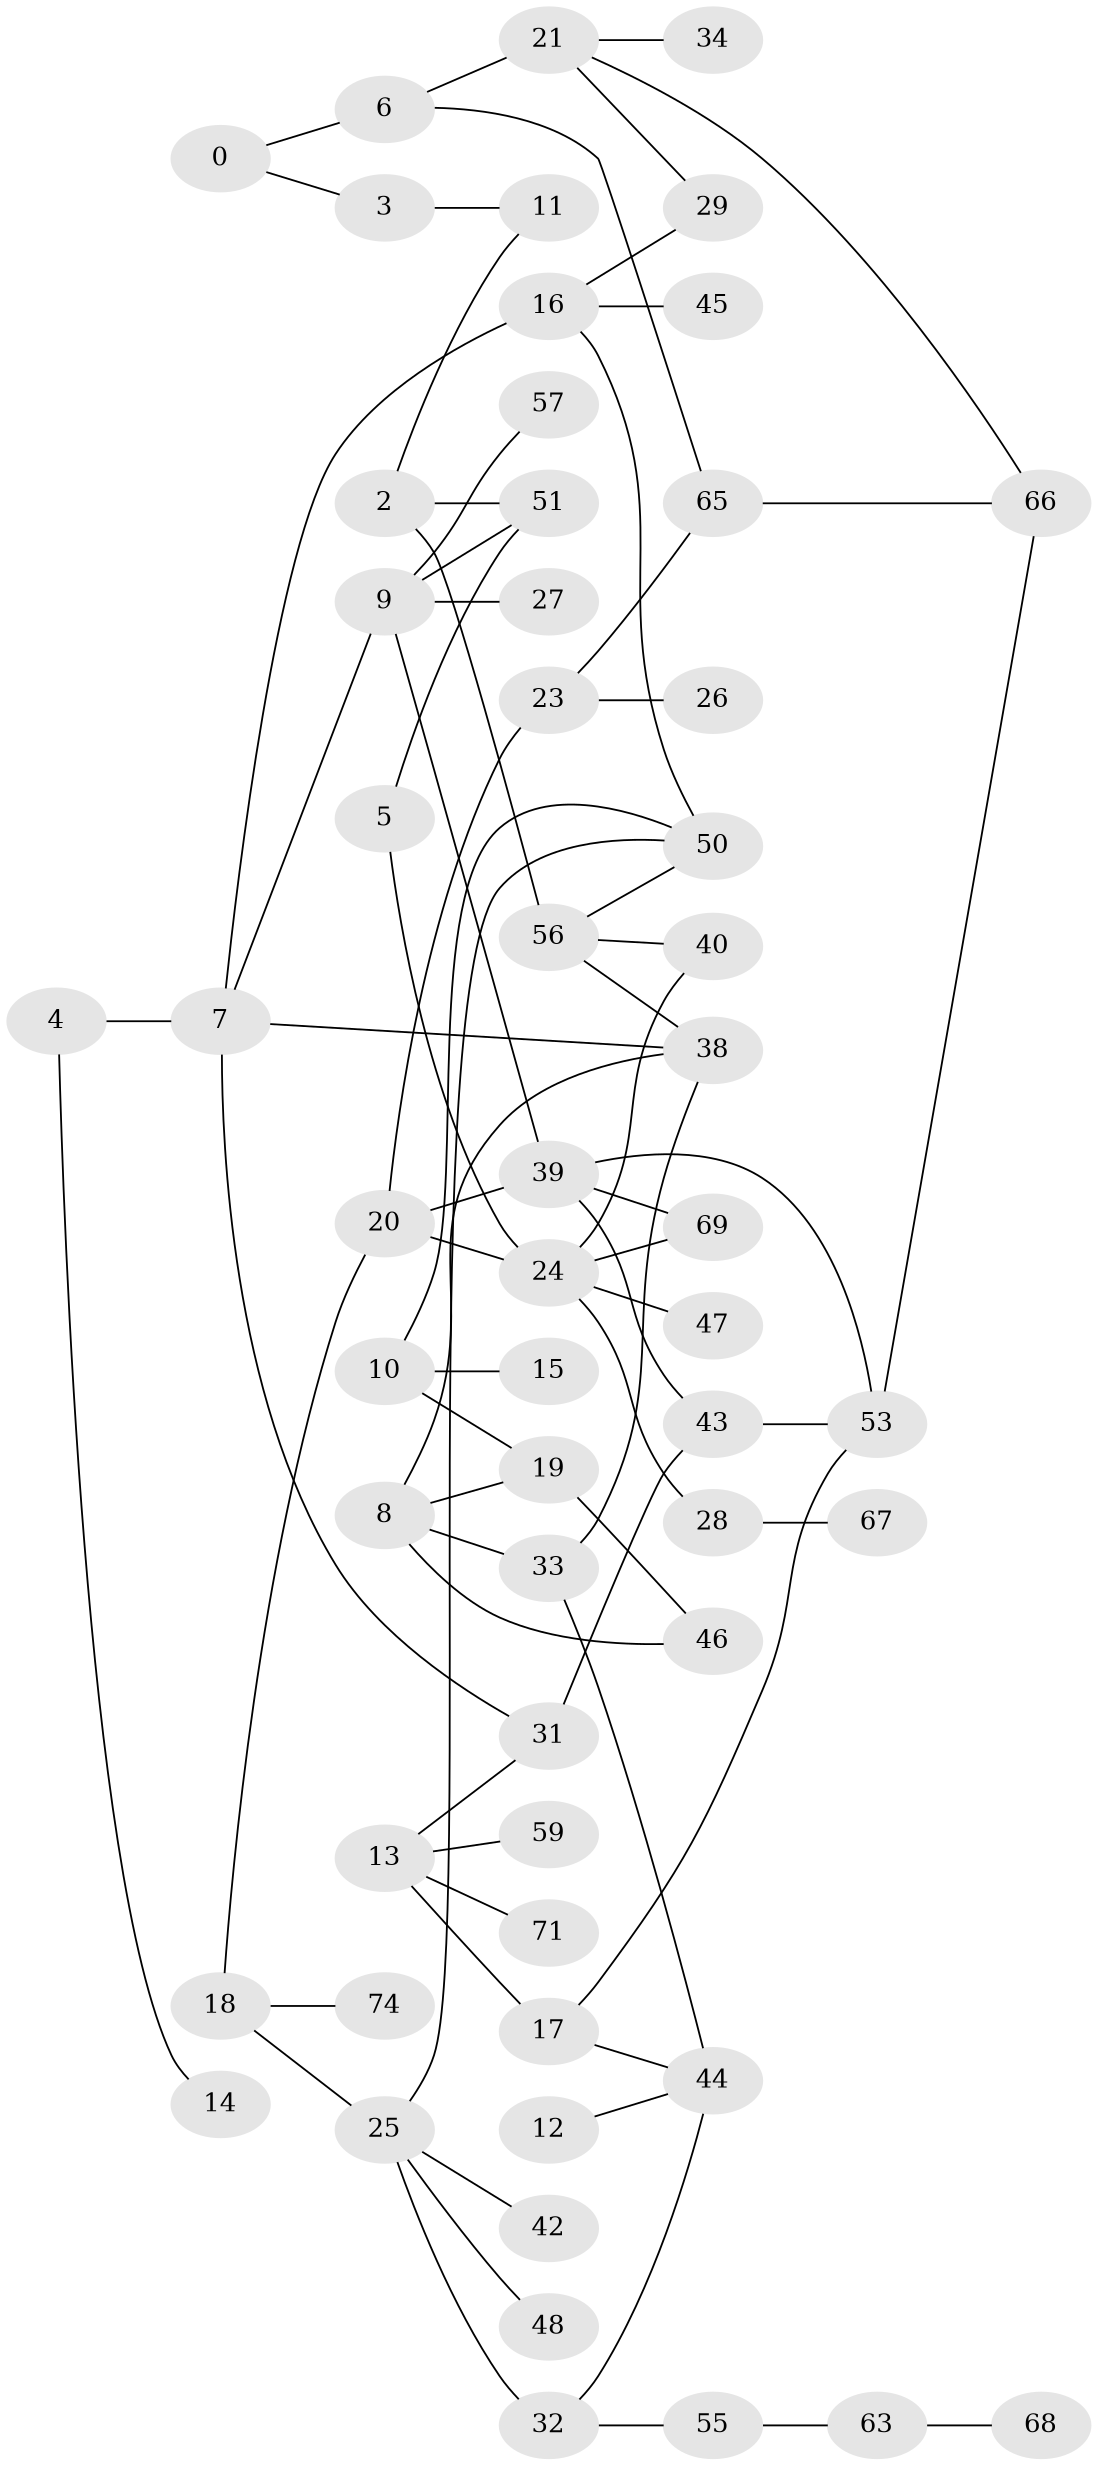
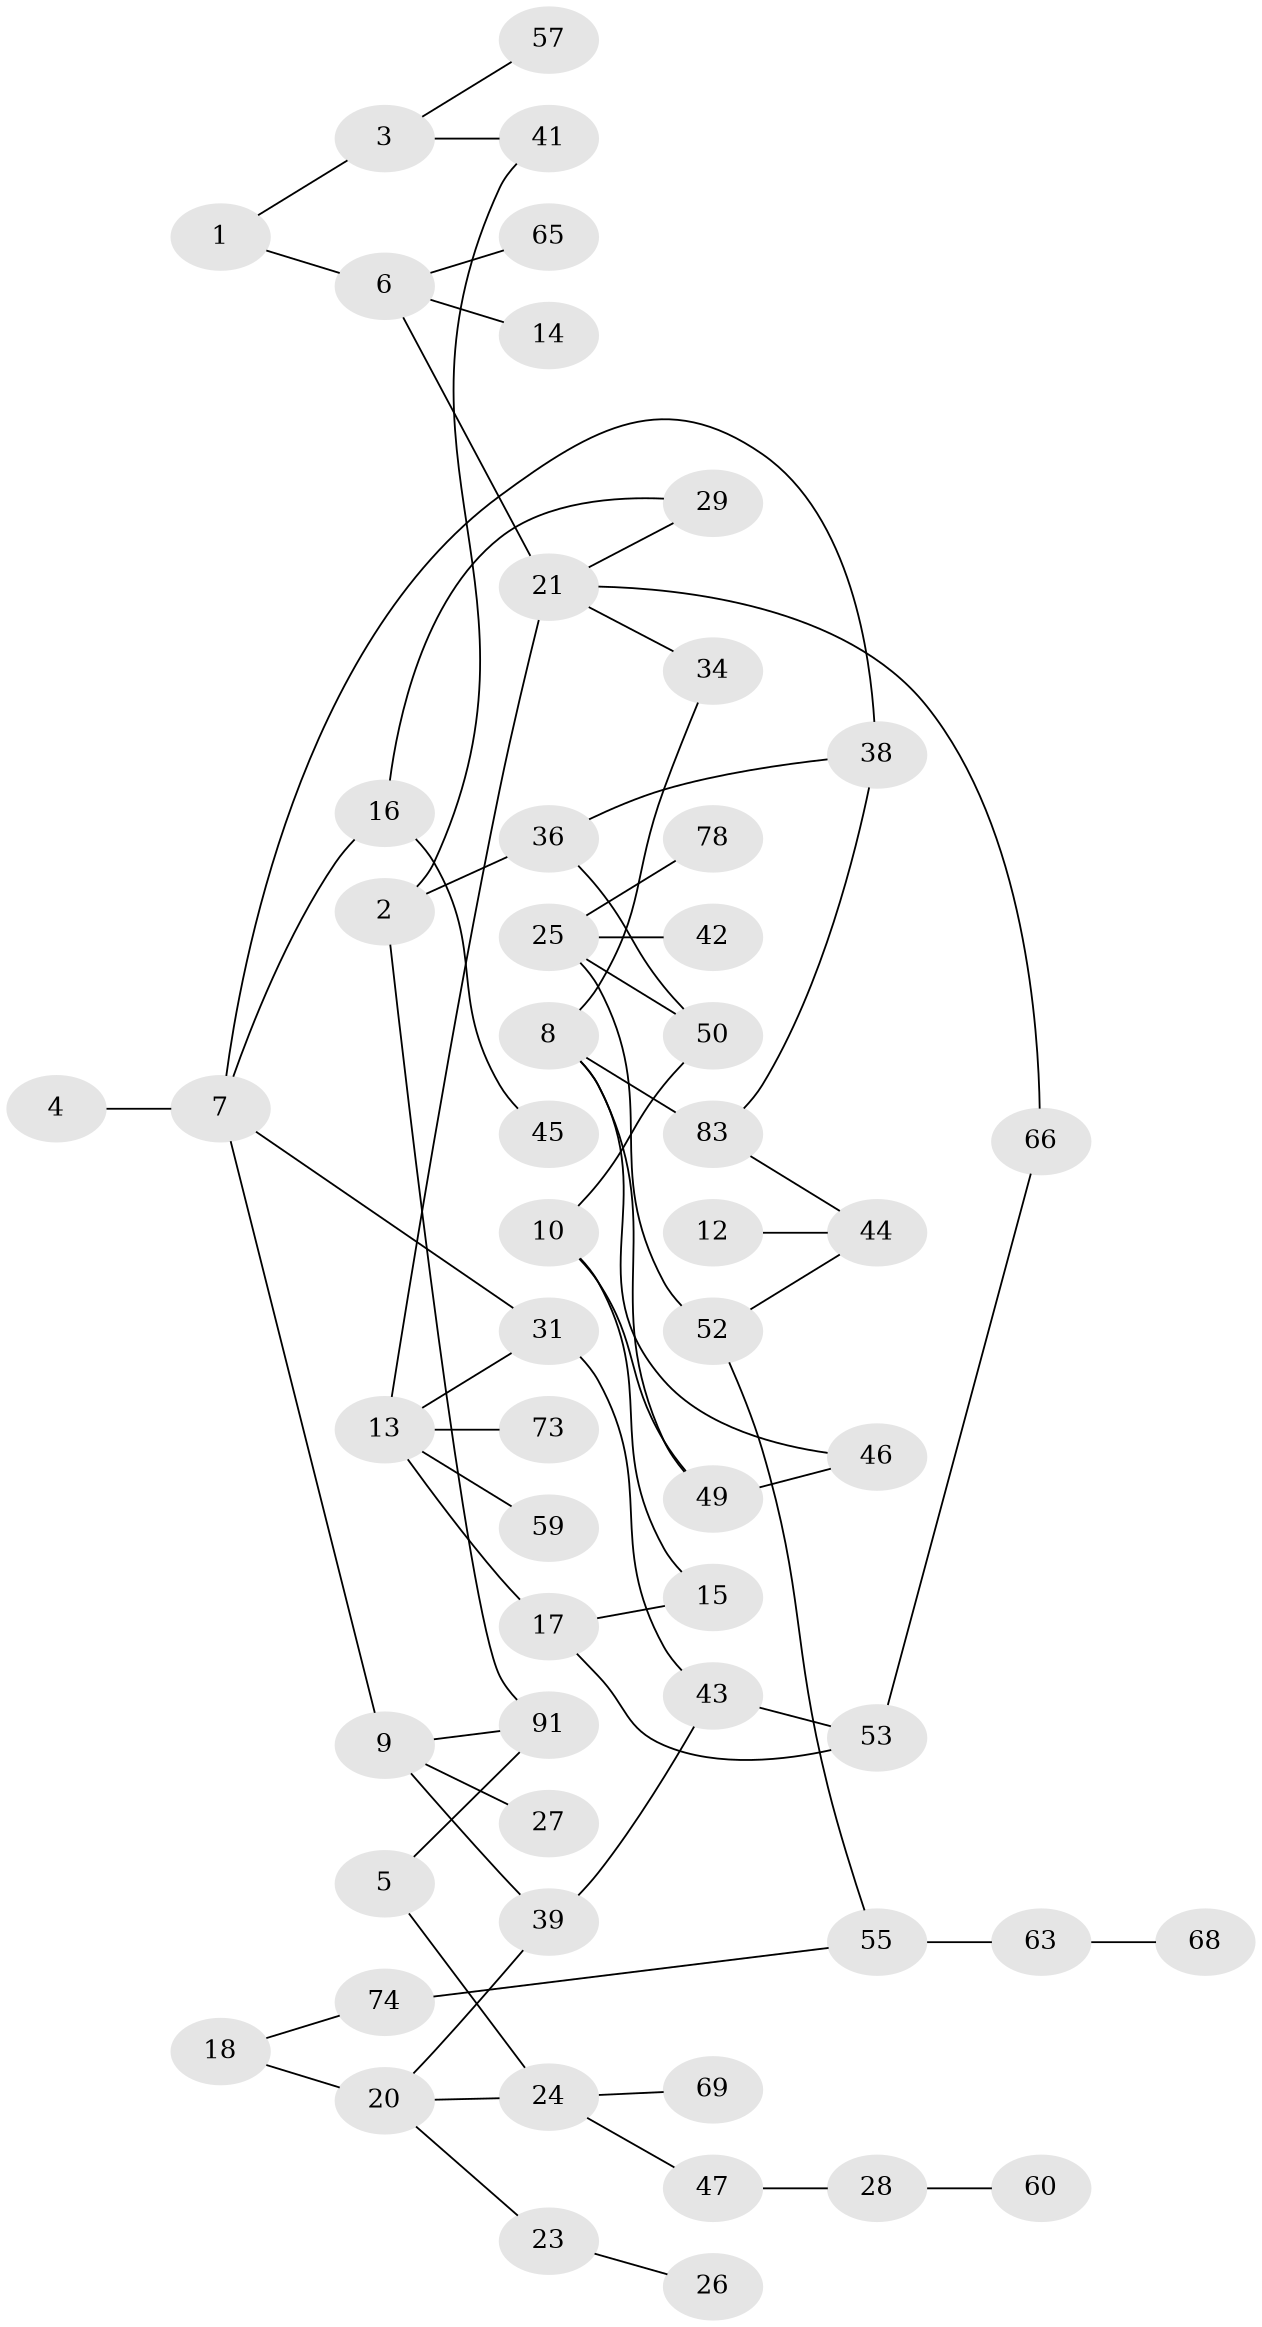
(221, 159) -> (221, 237)
(549, 208) -> (549, 139)
(549, 503) -> (549, 1725)
(877, 503) -> none
(460, 515) -> (467, 89)
(640, 572) -> none
(628, 615) -> none
(549, 937) -> (549, 839)
(713, 946) -> none
none -> (458, 1007)
(483, 1148) -> (644, 859)
(631, 1201) -> none
(791, 1202) -> none
(628, 1387) -> (795, 2188)
(549, 1470) -> (713, 1499)
(877, 1523) -> (1041, 2188)
(549, 1568) -> (713, 1134)
(87, 1574) -> (474, 313)
(549, 1933) -> (549, 1430)
none -> (631, 1972)
(631, 2056) -> (631, 1612)
(303, 2068) -> none
(549, 2327) -> (713, 839)
(549, 2425) -> (713, 1331)
